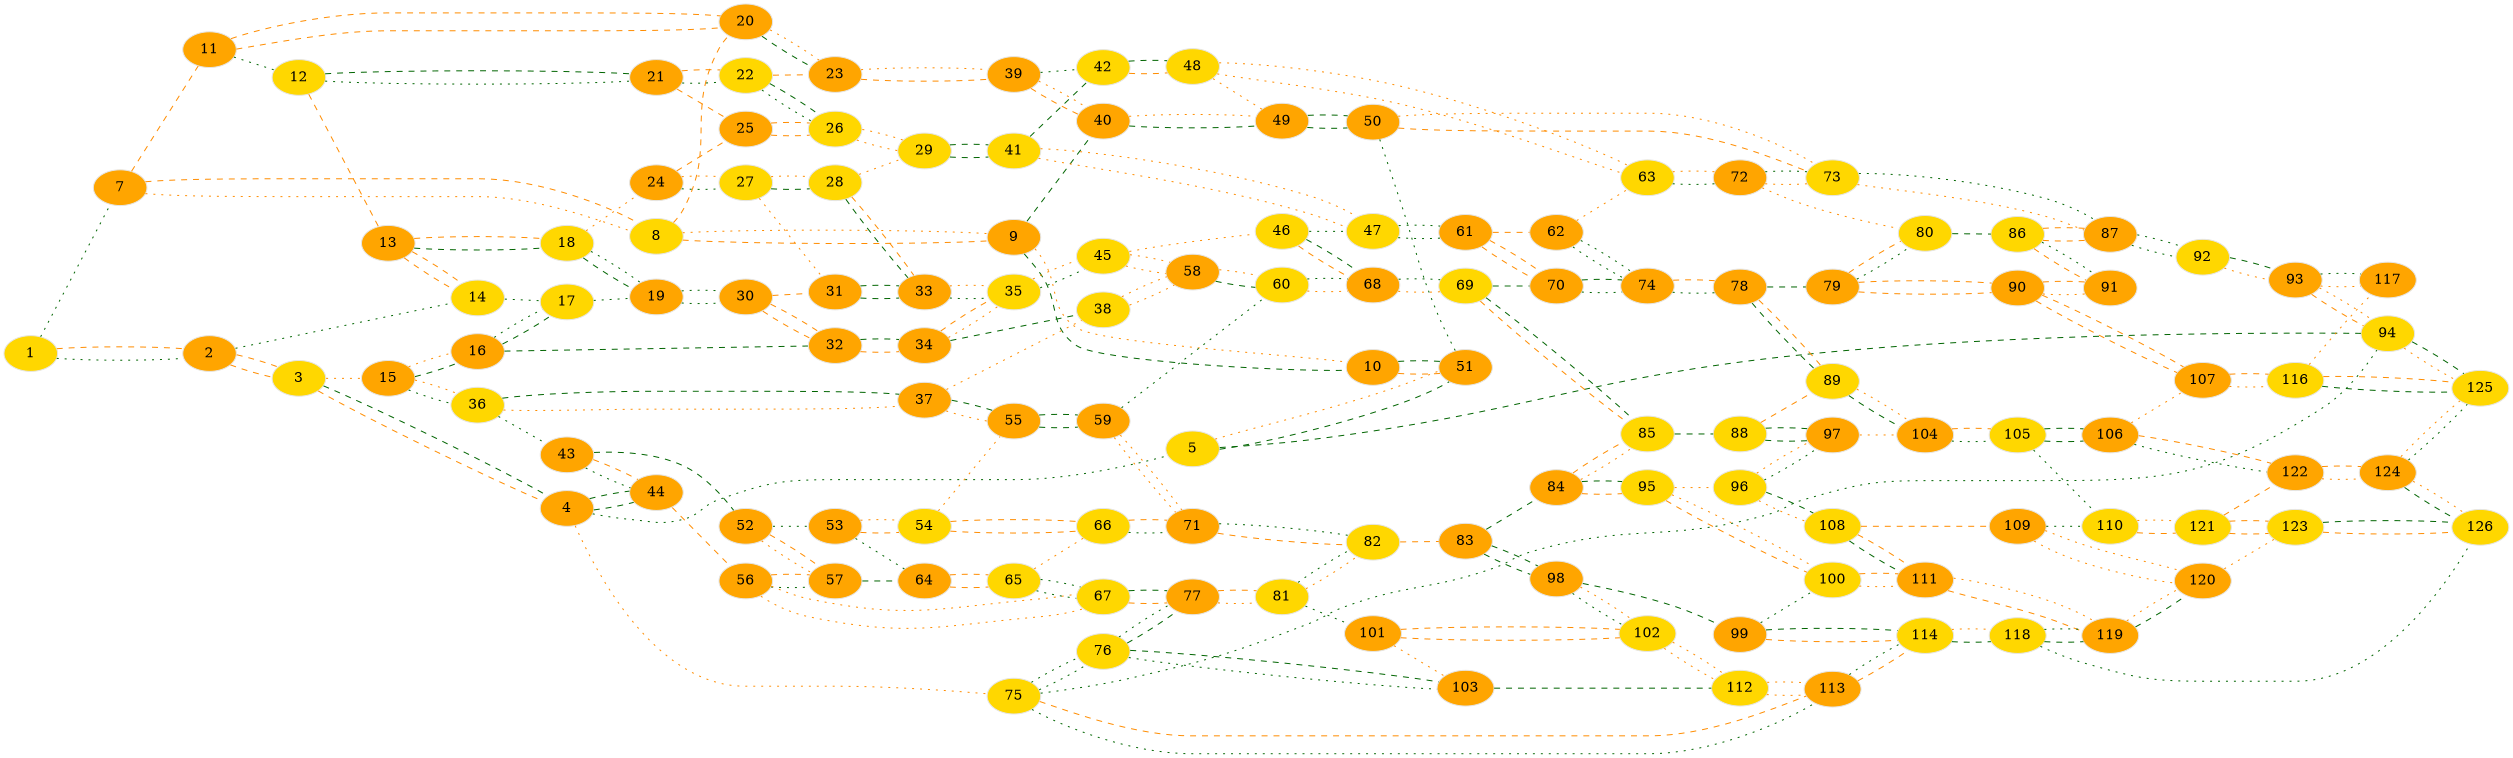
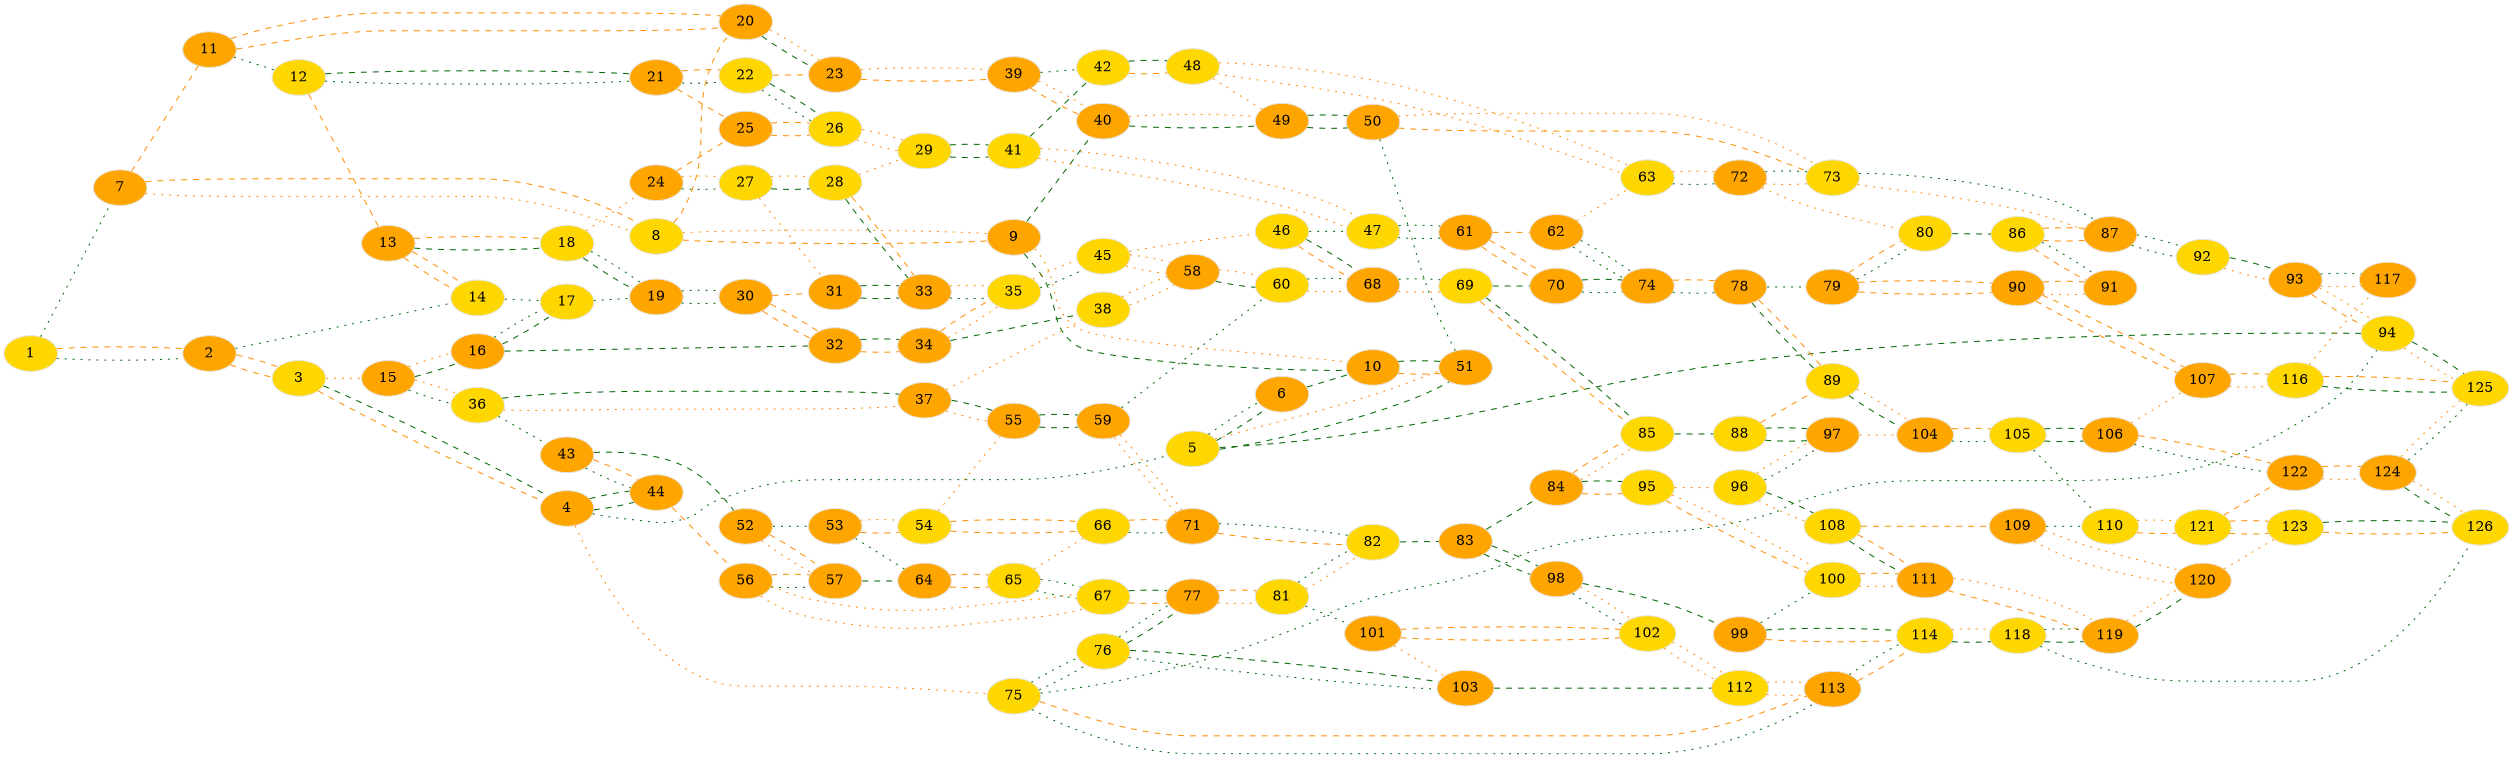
(1787, 287) -> (1787, 287)
none -> (1282, 394)
(1419, 542) -> (1419, 542)
